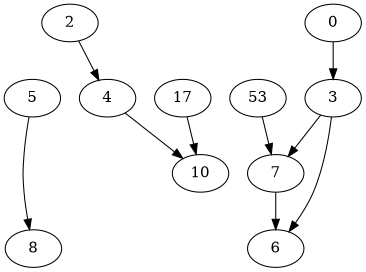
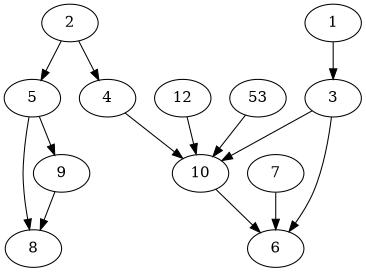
(333, 23) -> (333, 23)
none -> (54, 56)
(183, 98) -> (183, 98)
(266, 130) -> (233, 132)
(308, 132) -> (272, 133)
none -> (62, 173)
none -> (234, 207)
